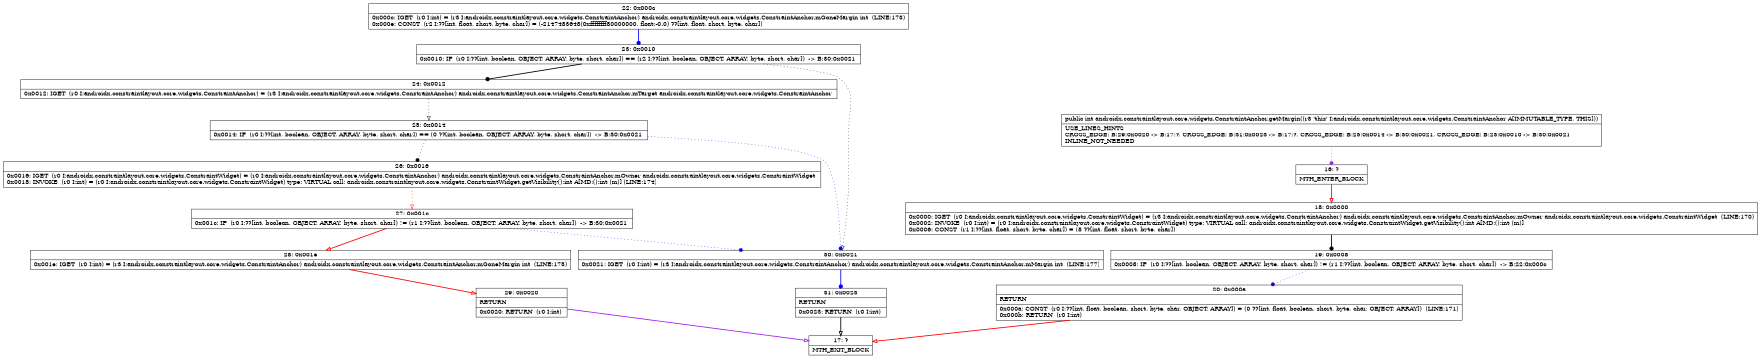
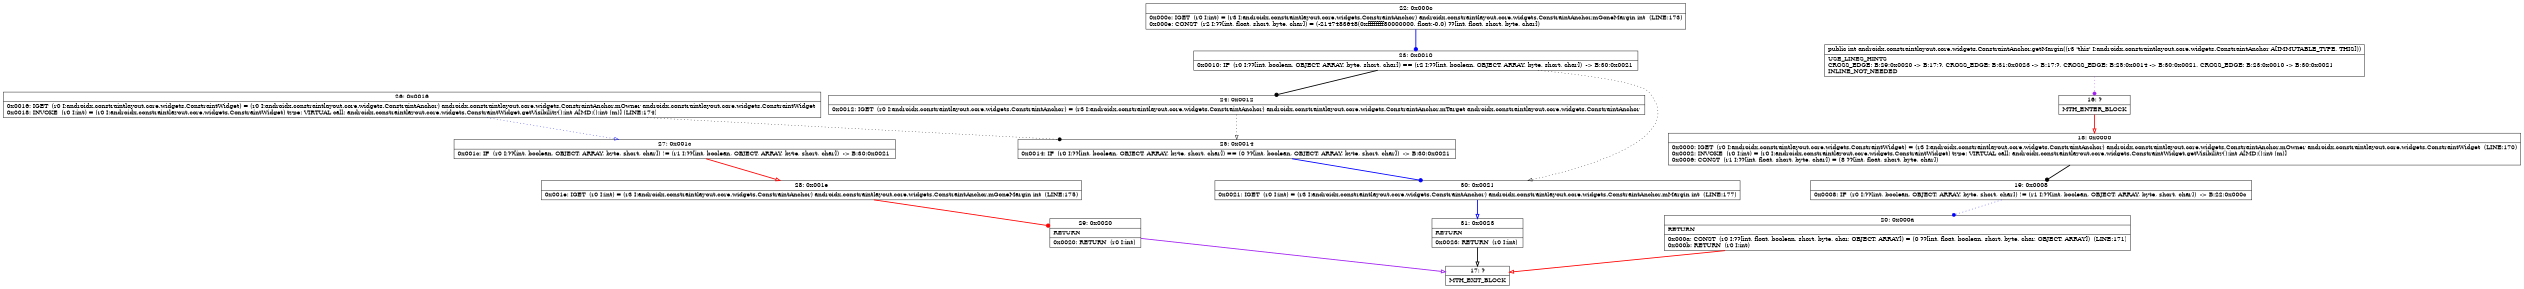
(781, 148) -> (1355, 169)
(422, 149) -> (853, 128)
(412, 196) -> (551, 128)
(625, 239) -> none
(841, 277) -> (1477, 207)
(411, 281) -> (960, 213)
